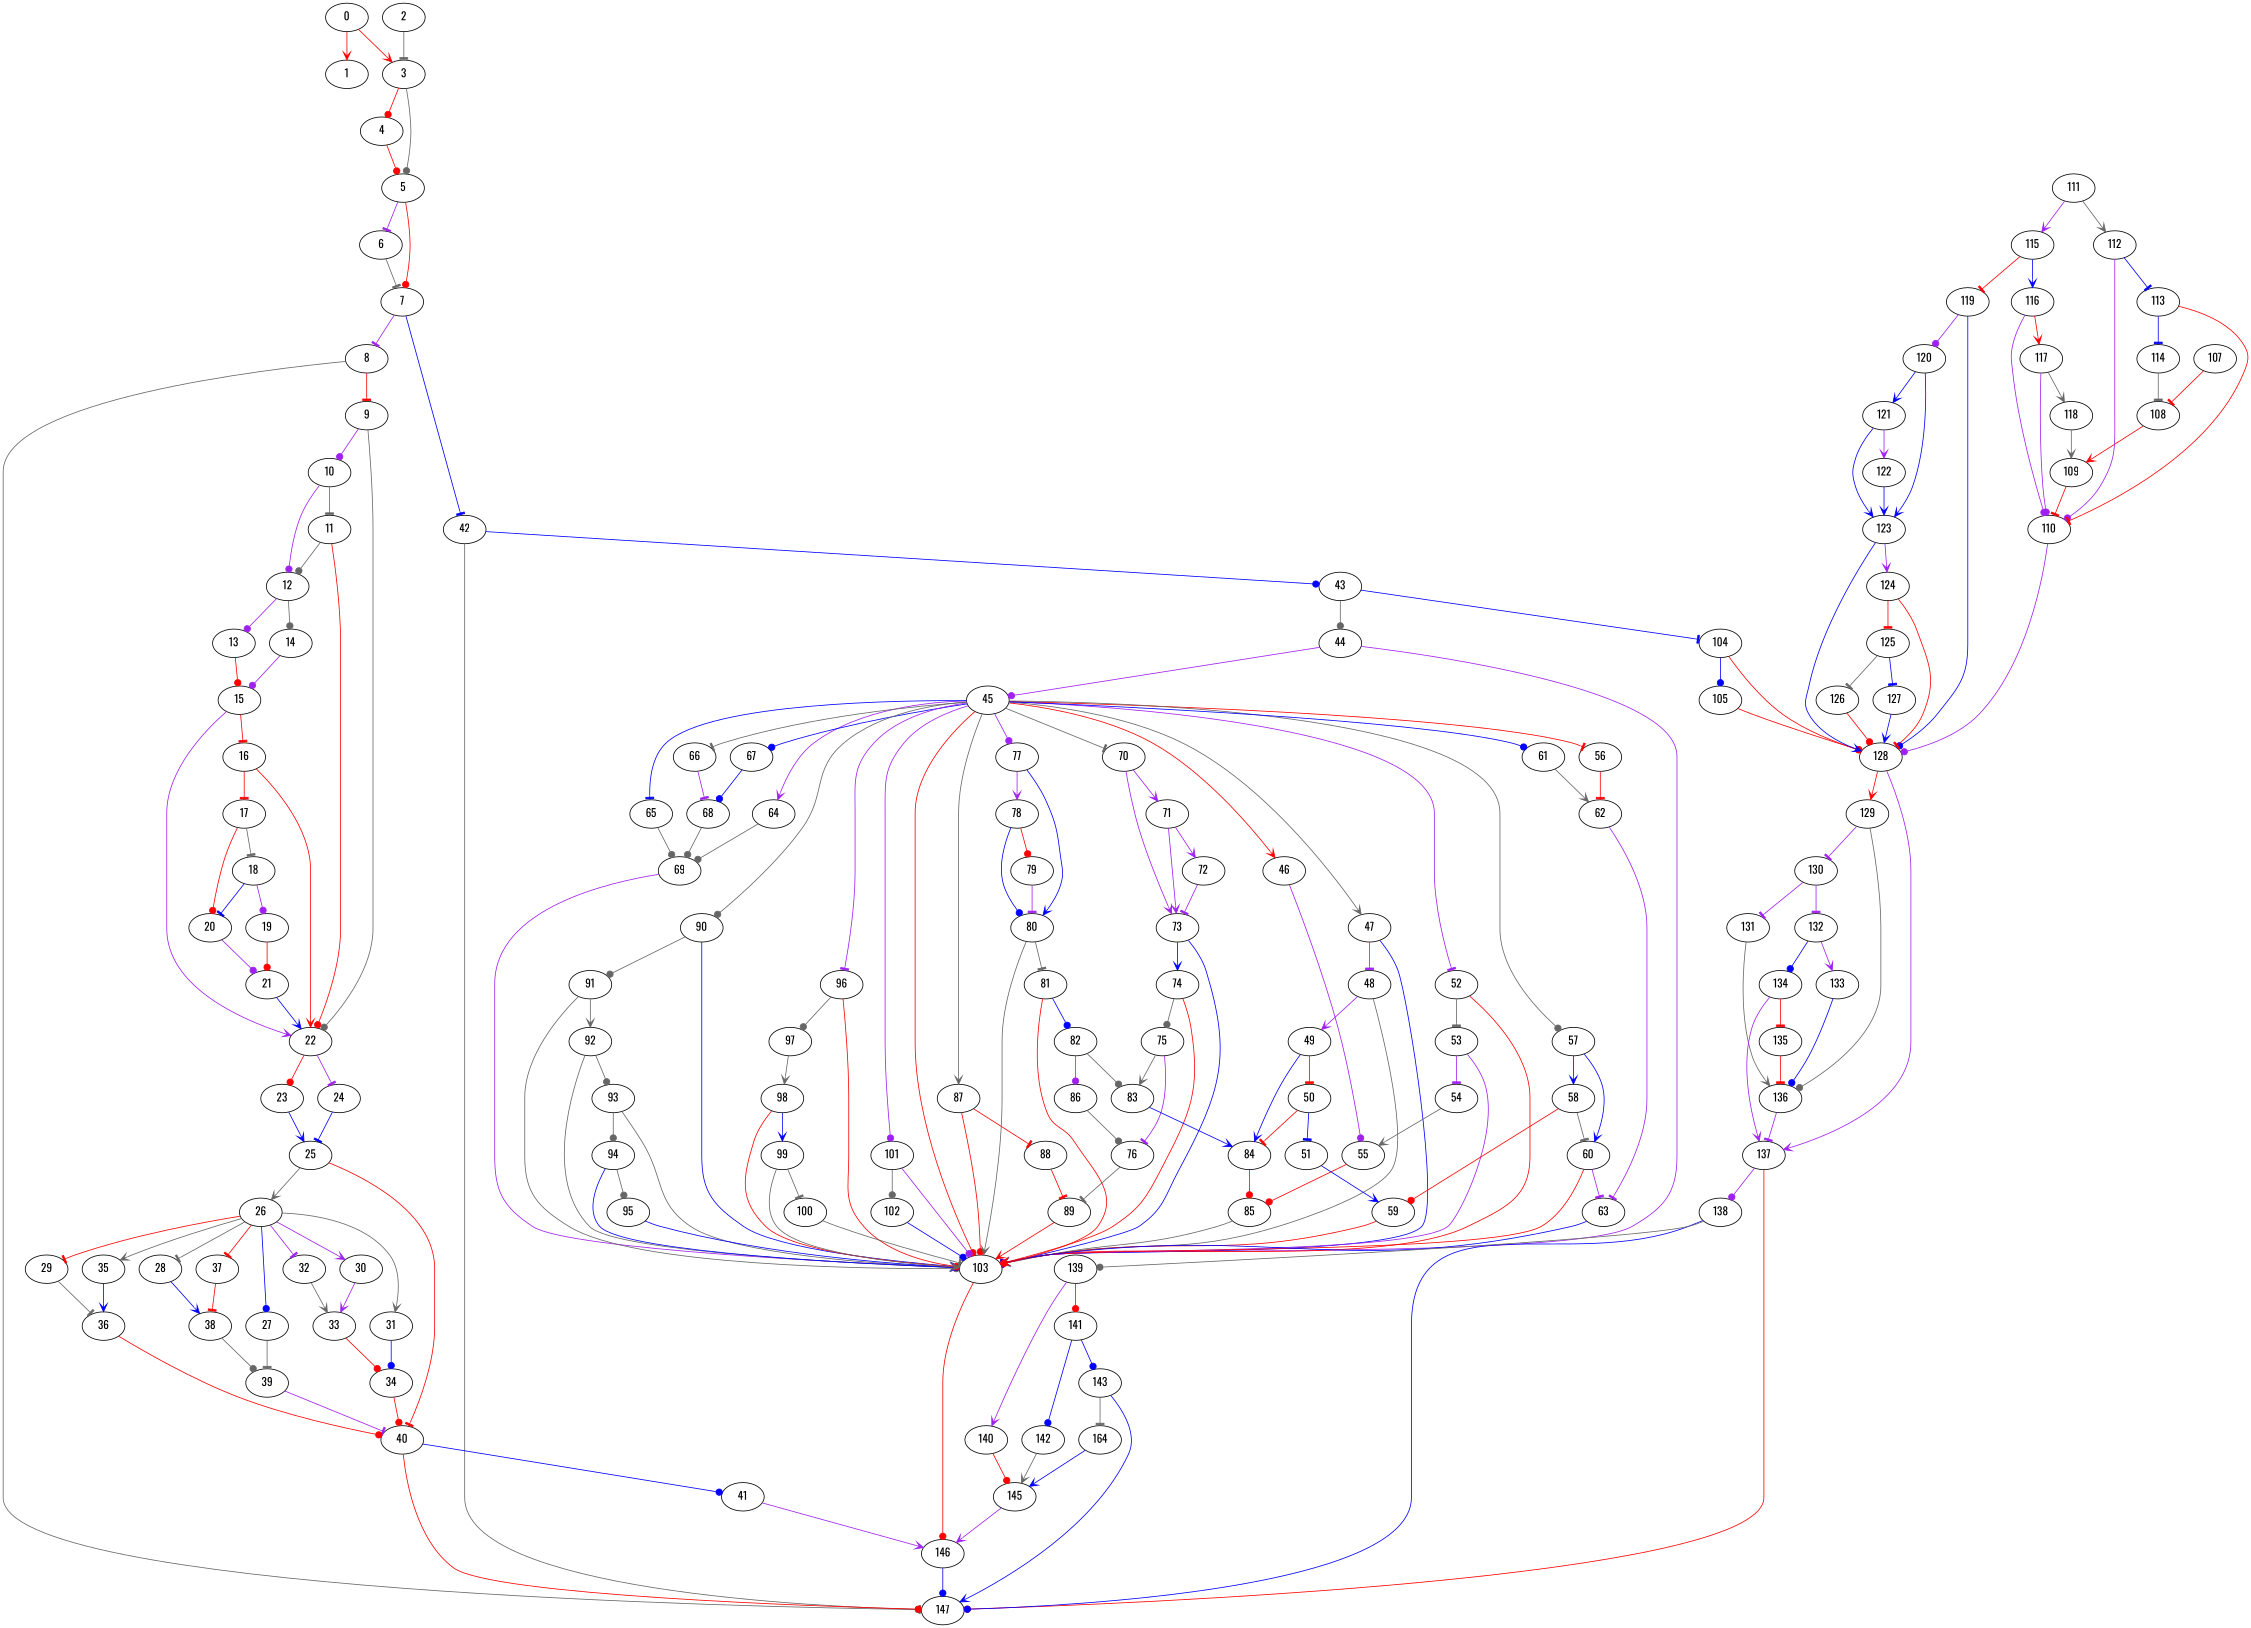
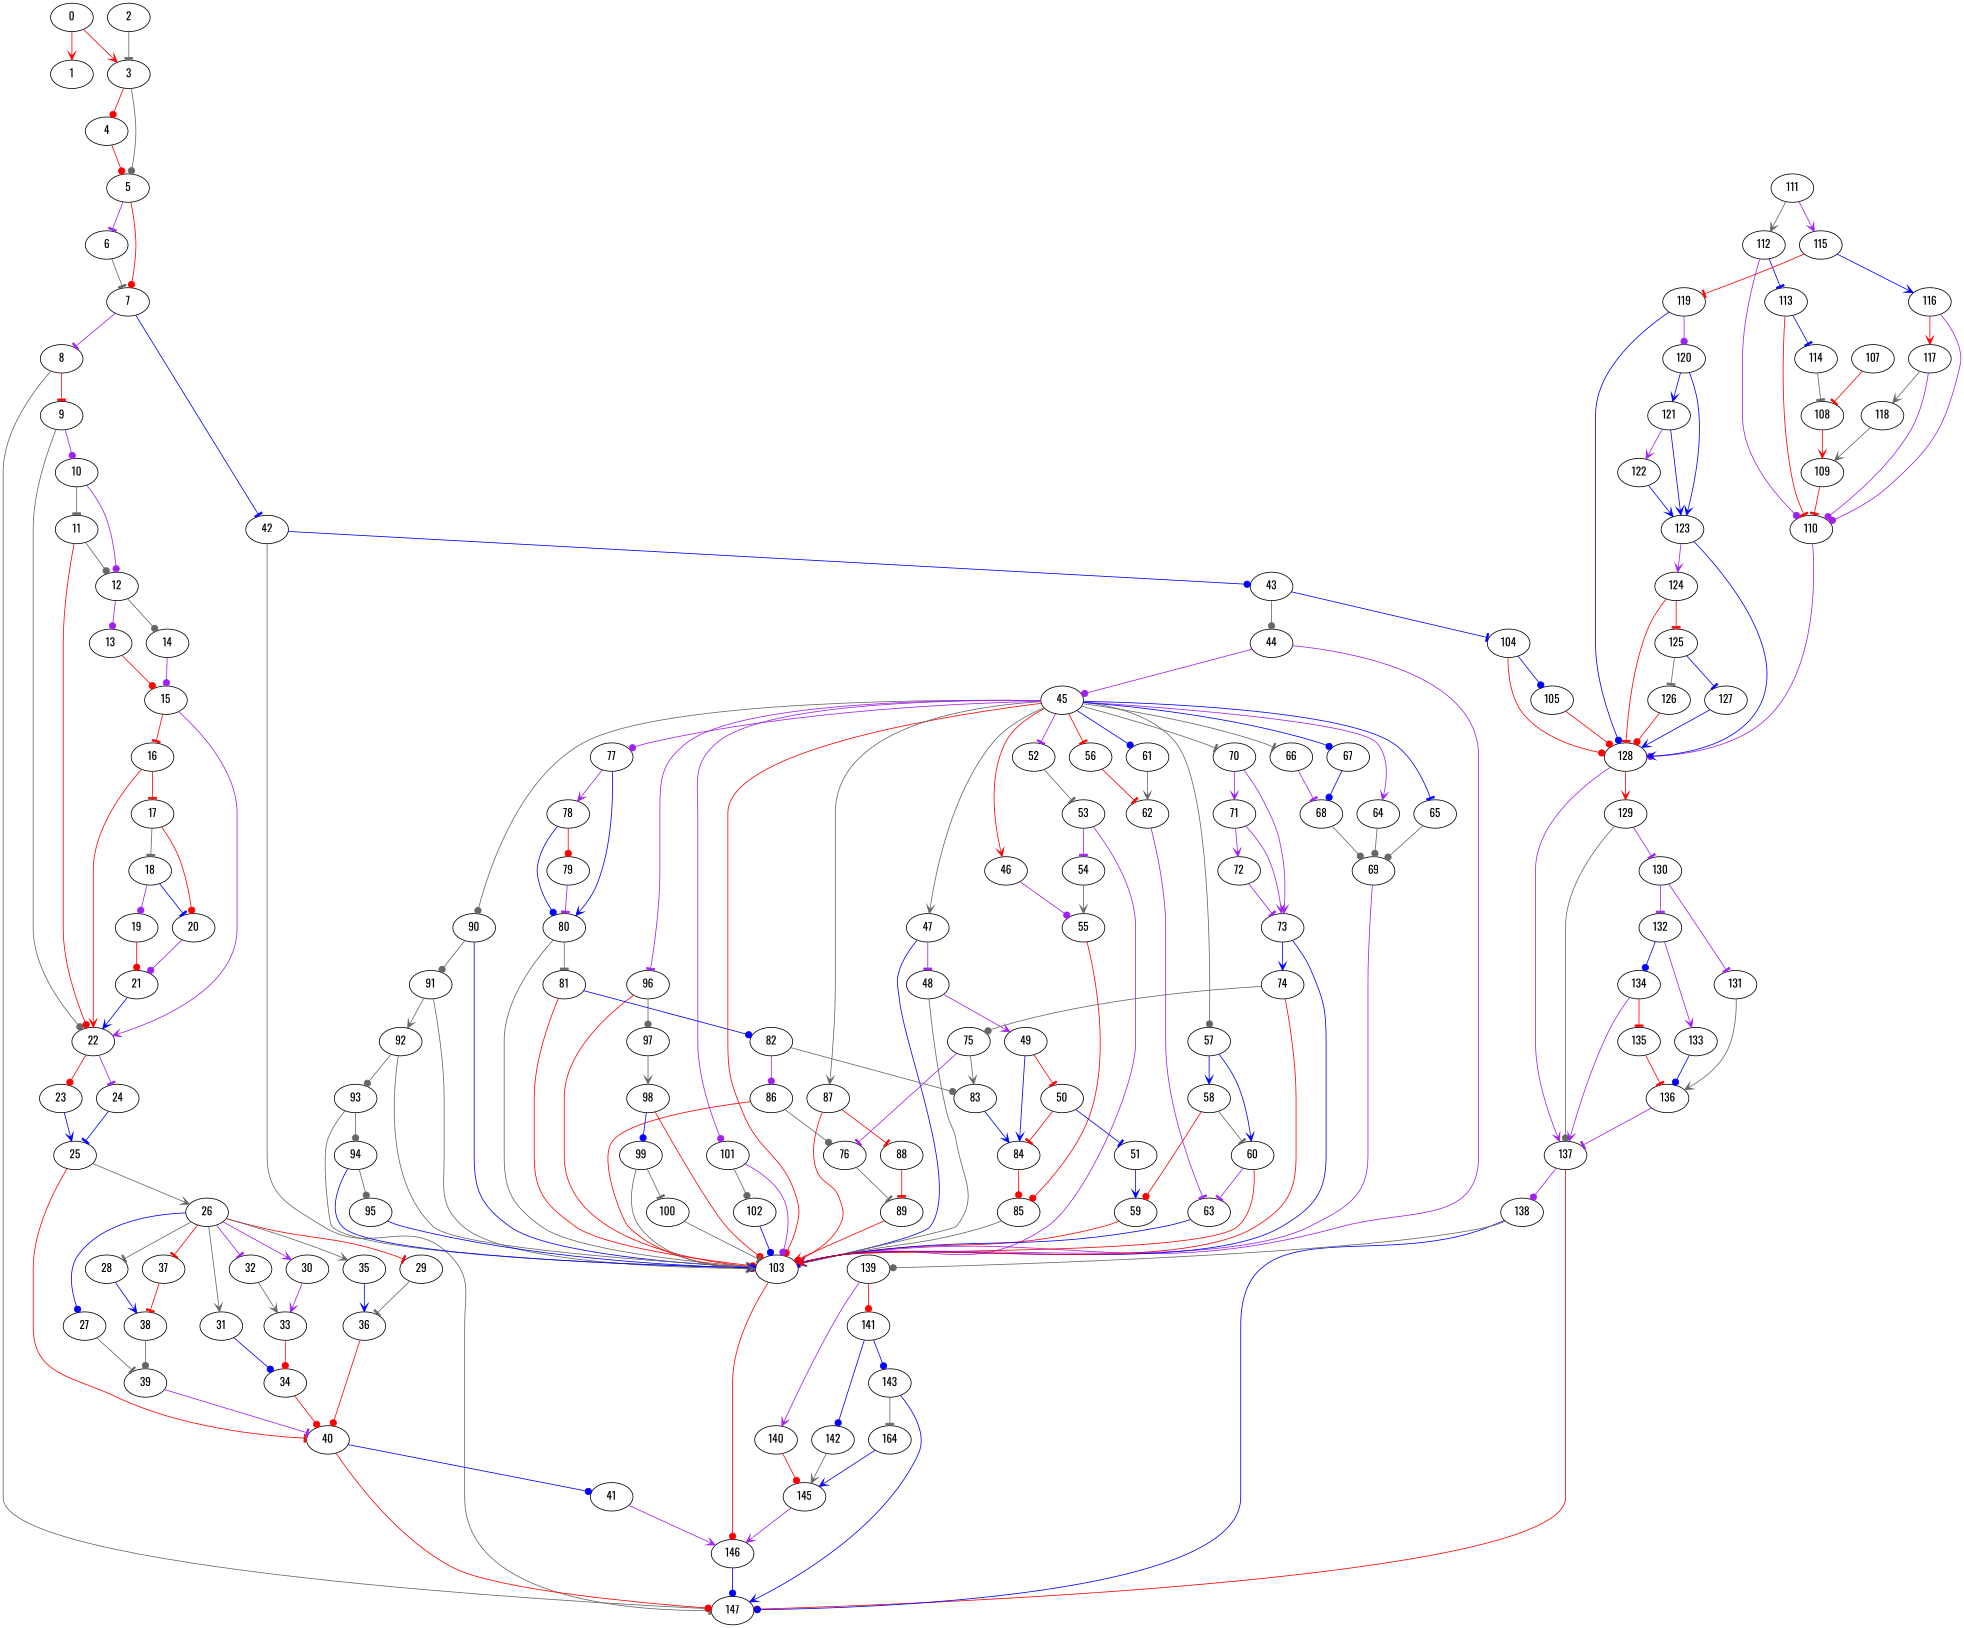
(1881, 973) -> (1566, 974)
(782, 1123) -> (644, 1129)
(1434, 1238) -> (610, 1178)
